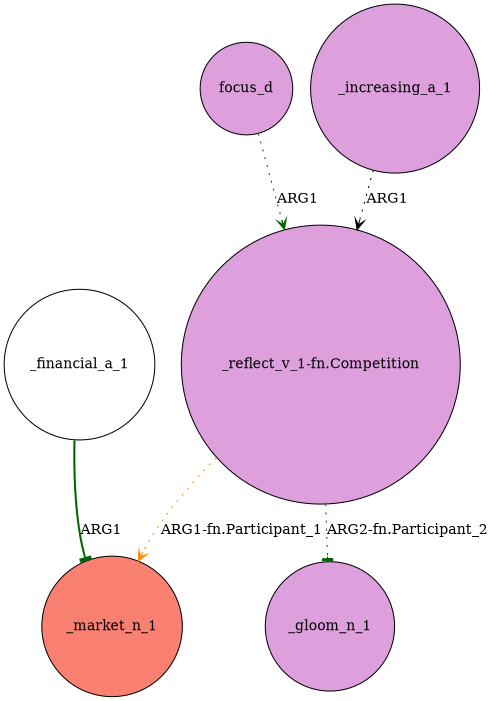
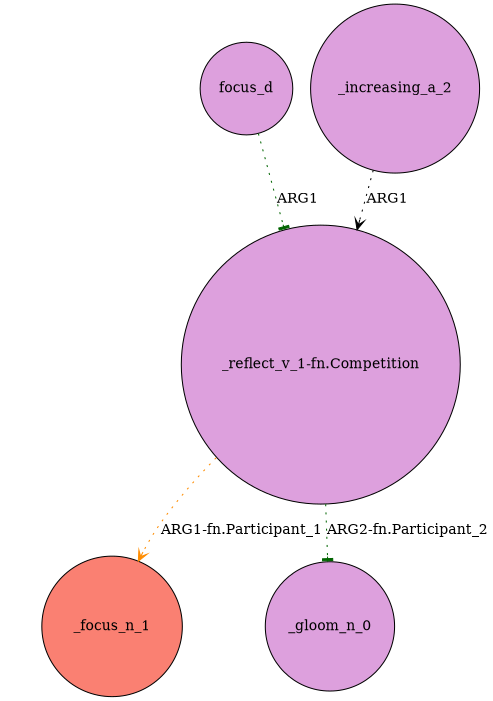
(395, 89) -> (395, 89)
(271, 179) -> (271, 179)
(79, 365) -> none
(112, 626) -> (112, 626)
(330, 626) -> (330, 626)
